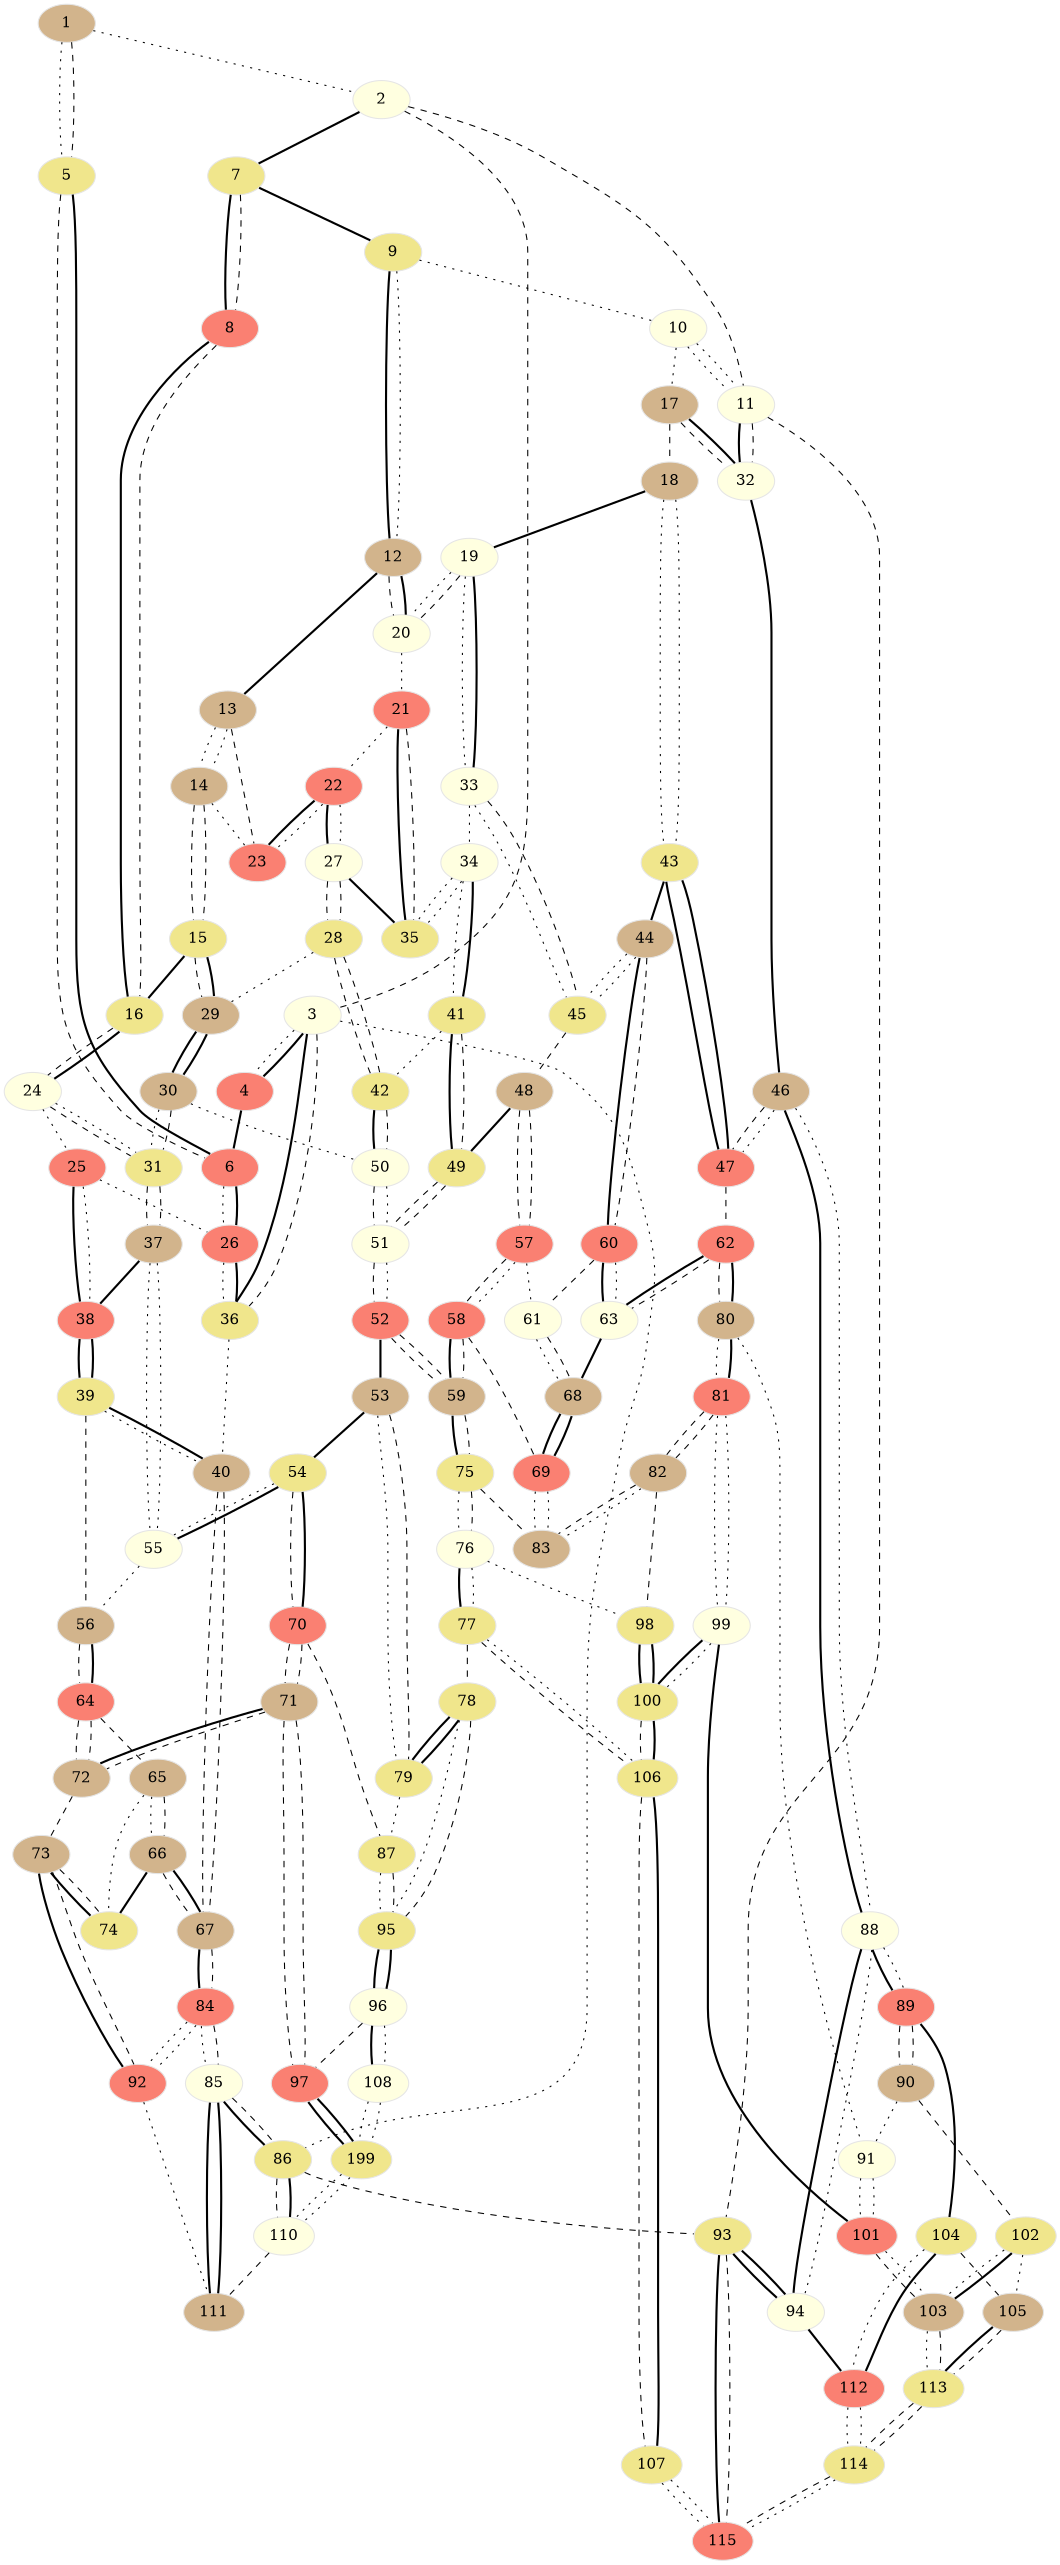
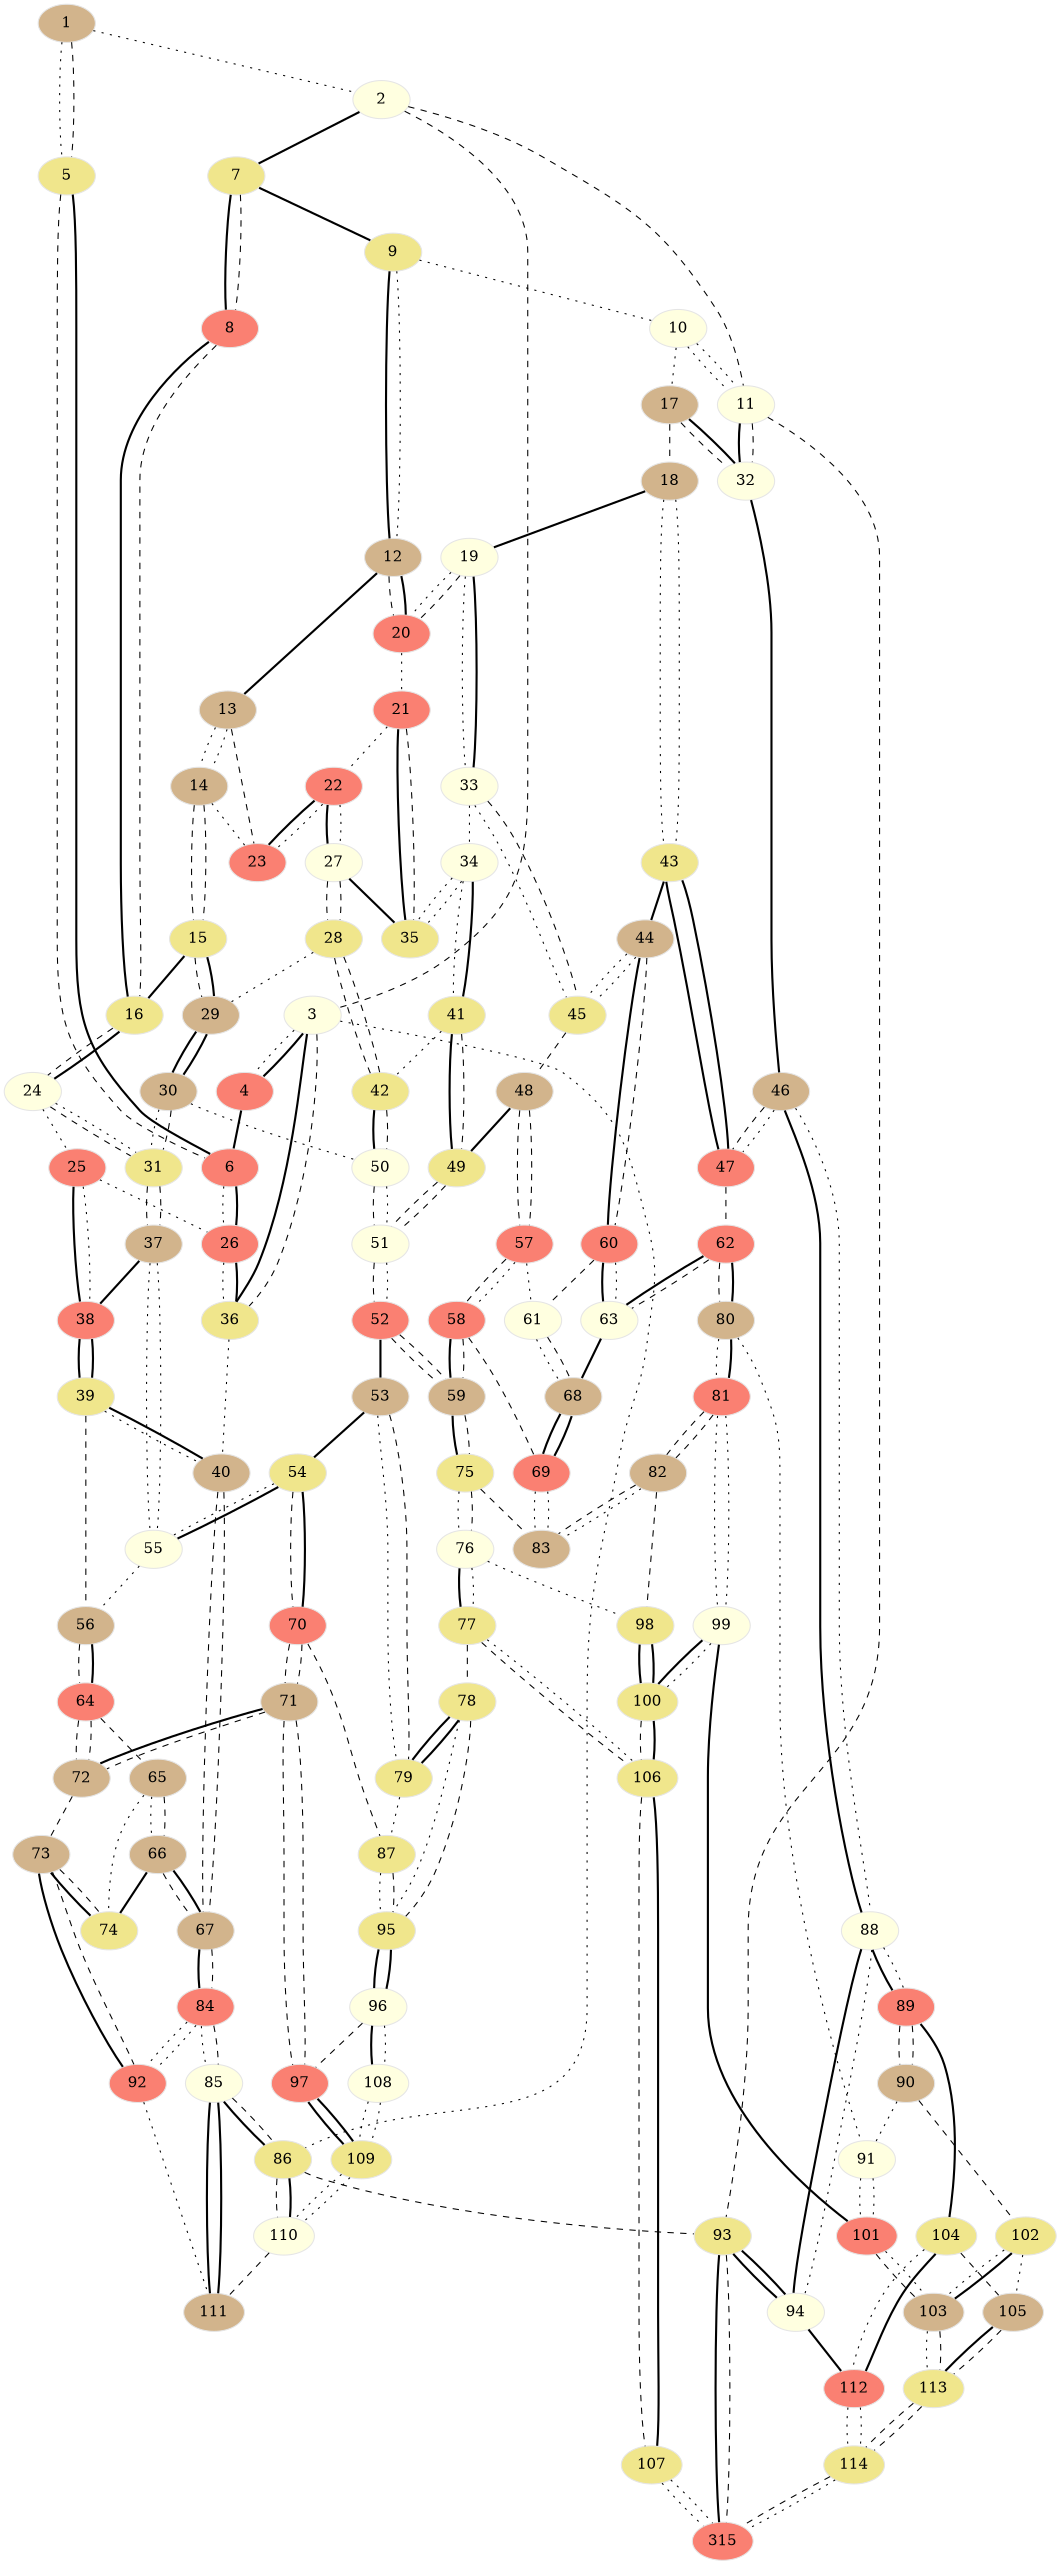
(402, 634) -> (402, 634)
(361, 2160) -> (361, 2160)
(723, 2541) -> (723, 2541)
